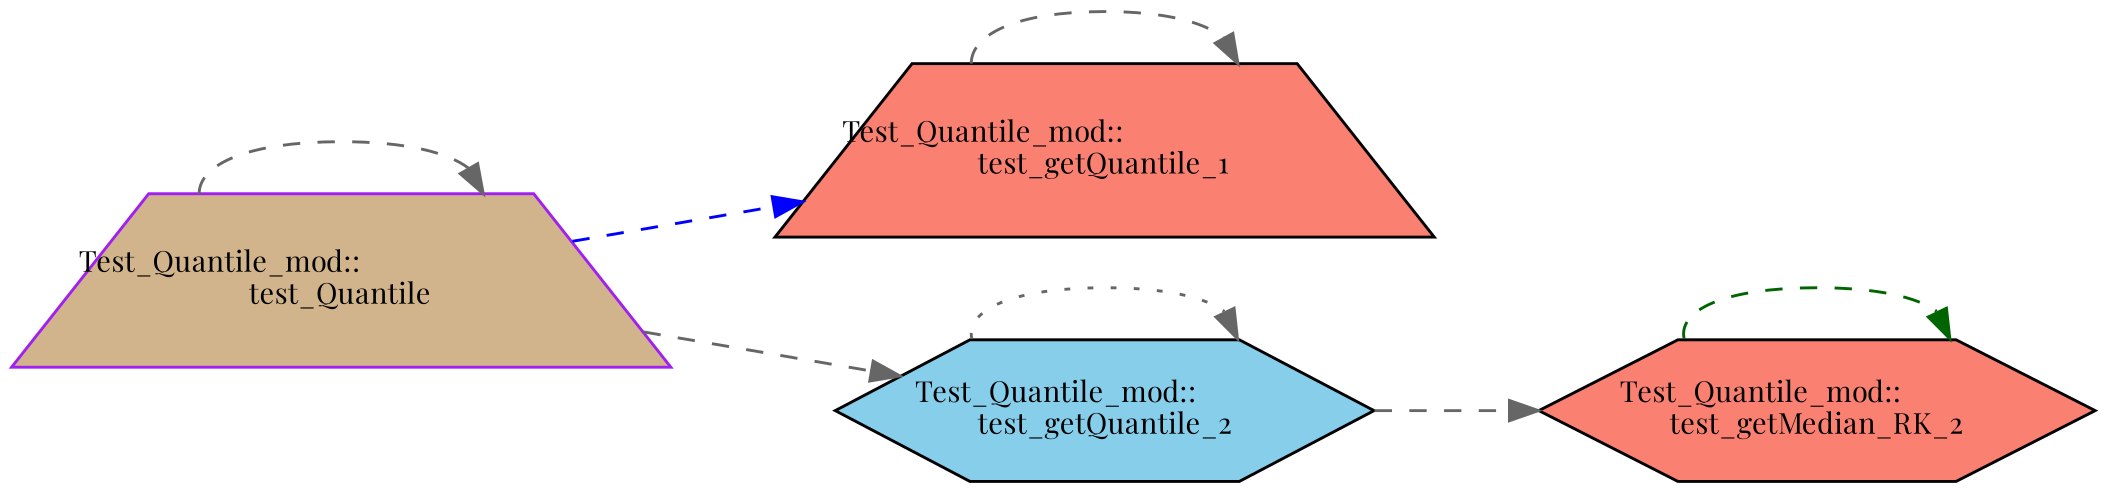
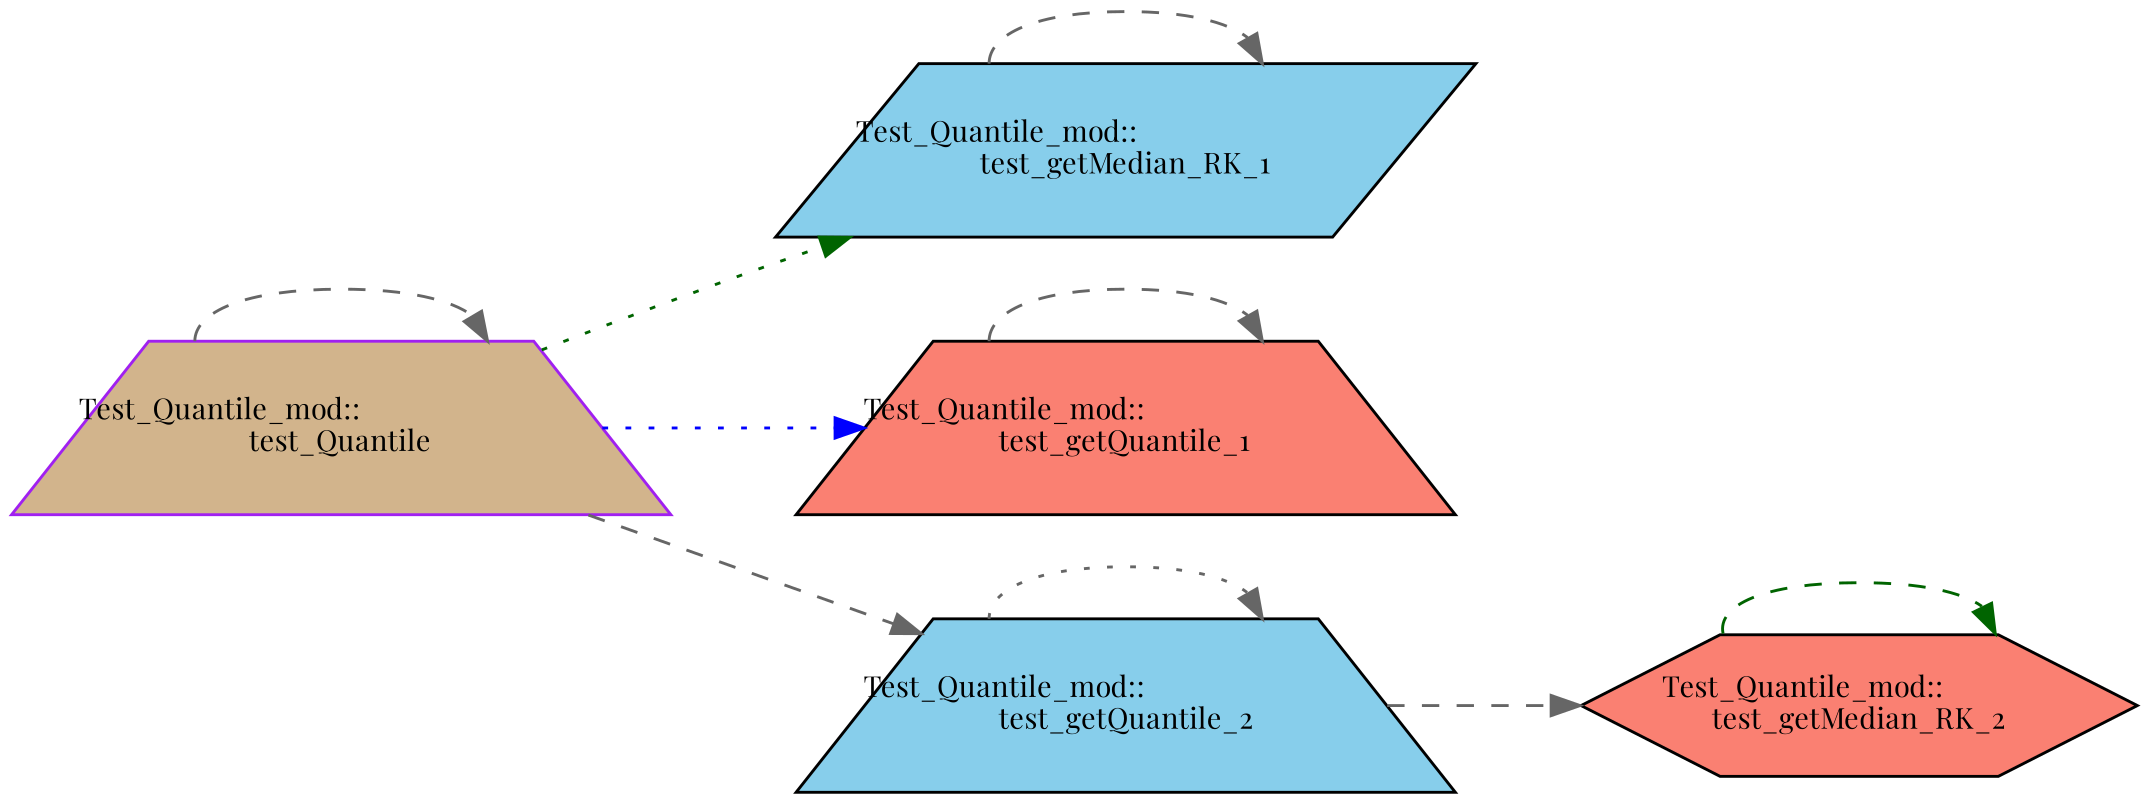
none -> (1126, 150)
(673, 224) -> (719, 428)
(1105, 411) -> (1126, 706)
